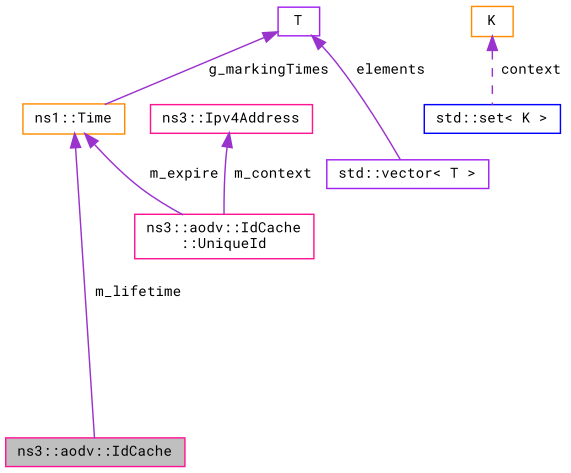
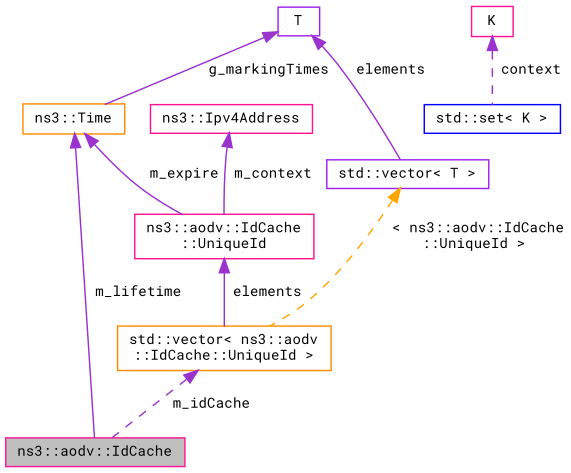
(492, 22) -> (492, 22)
(74, 119) -> (74, 119)
none -> (224, 348)
